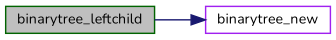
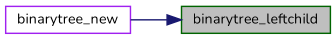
(173, 20) -> (149, 20)
